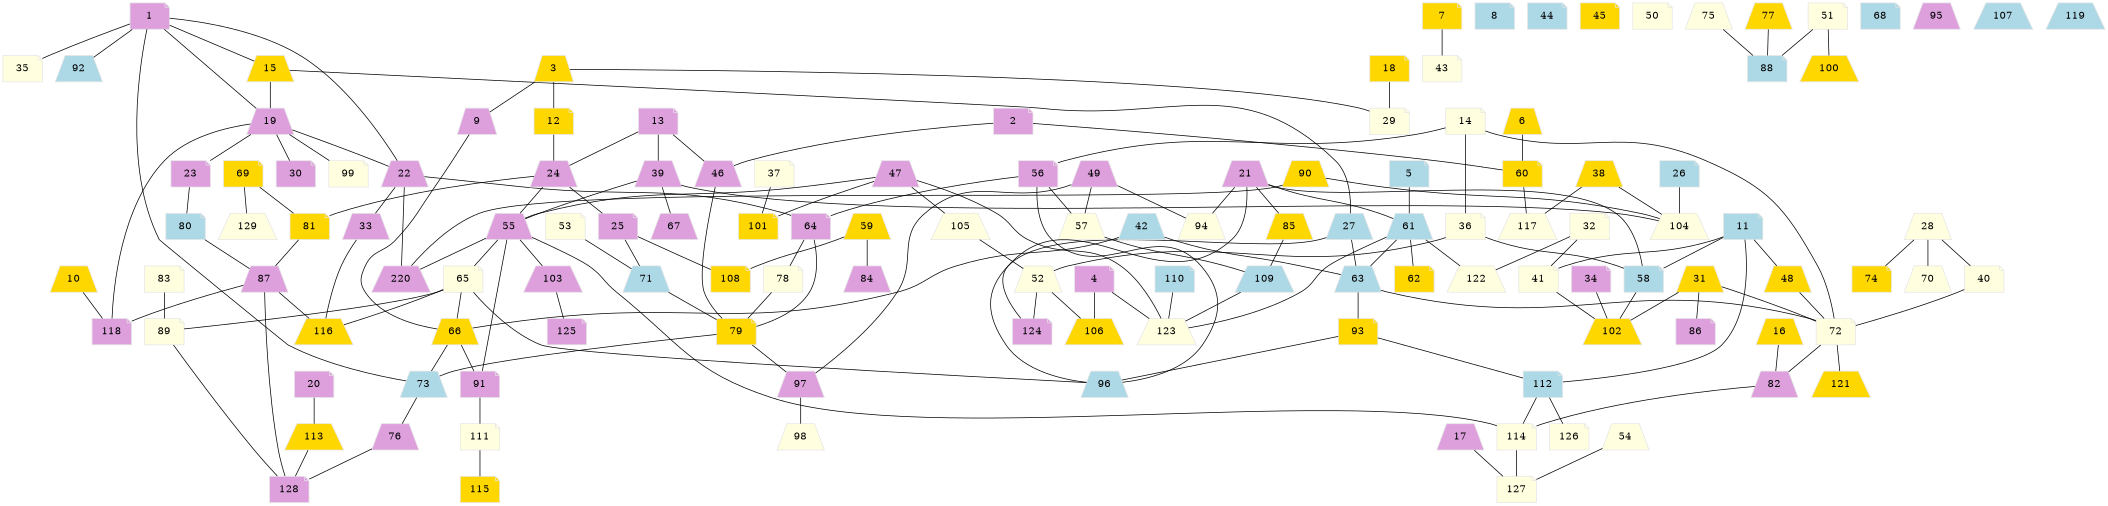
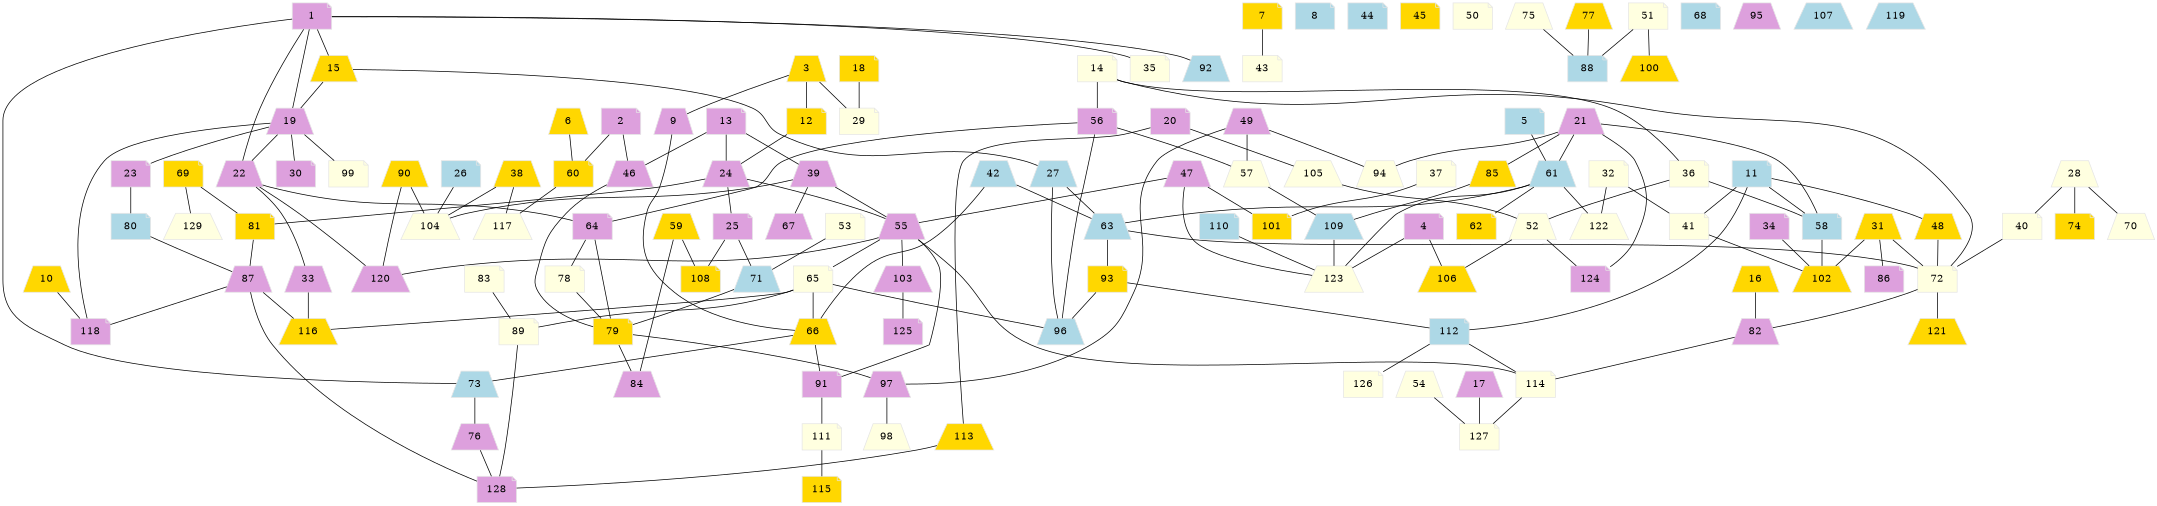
(928, 200) -> (1242, 148)
(401, 279) -> (381, 279)
(556, 353) -> (624, 356)
